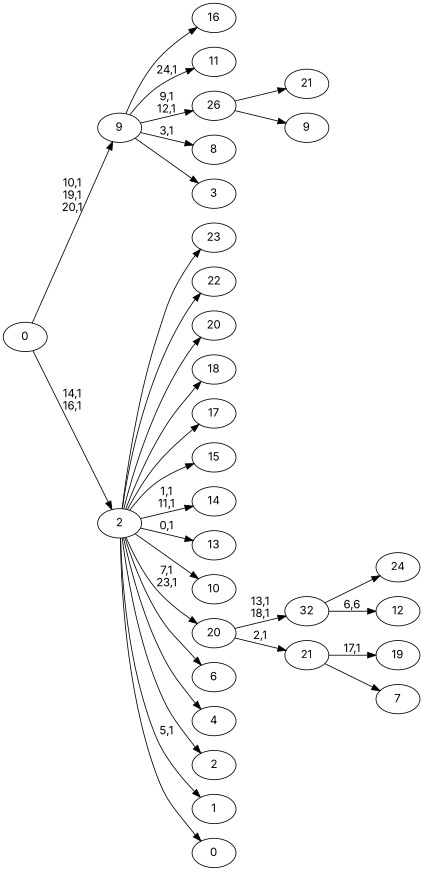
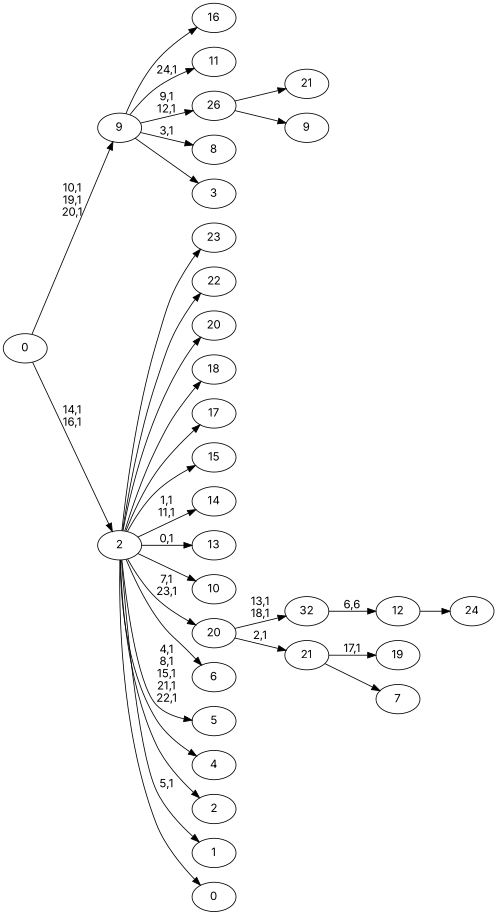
(349, 591) -> (431, 611)
none -> (214, 721)
